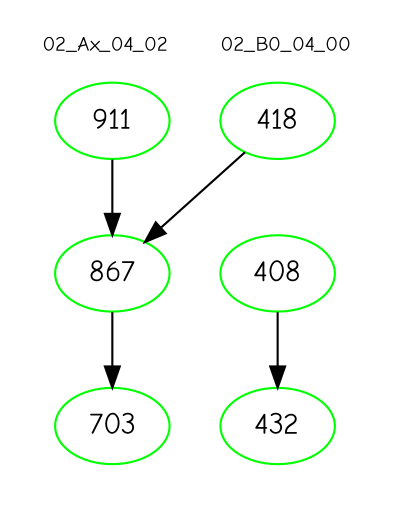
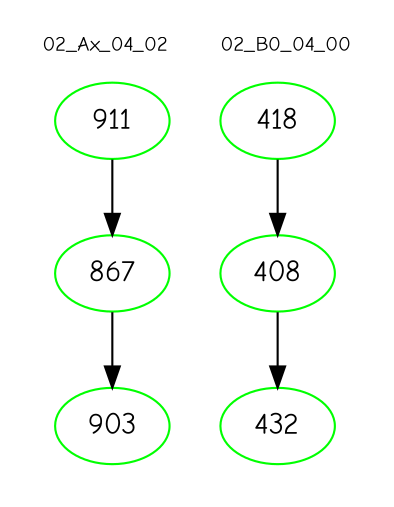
(218, 177) -> (278, 187)
(112, 426) -> (112, 426)
